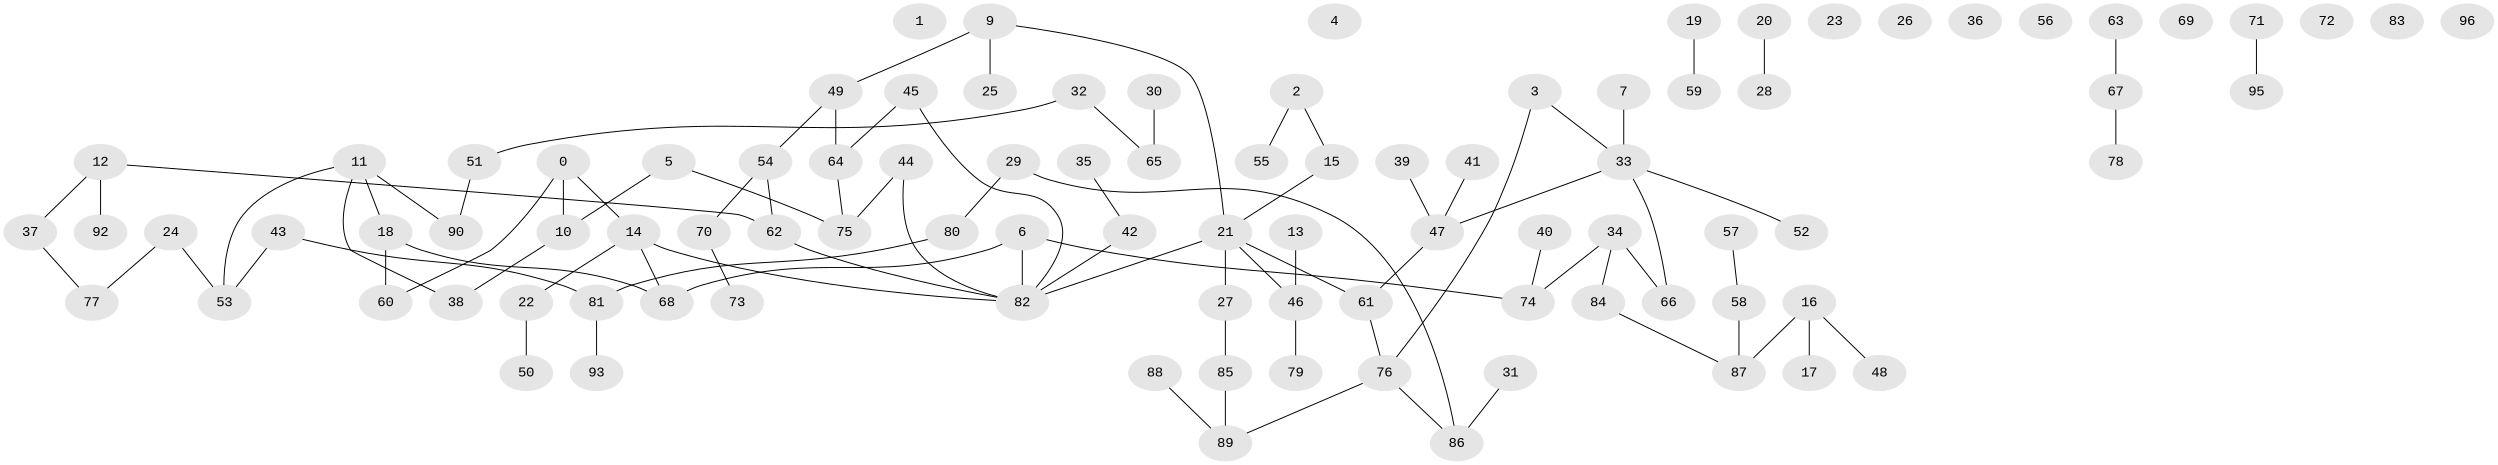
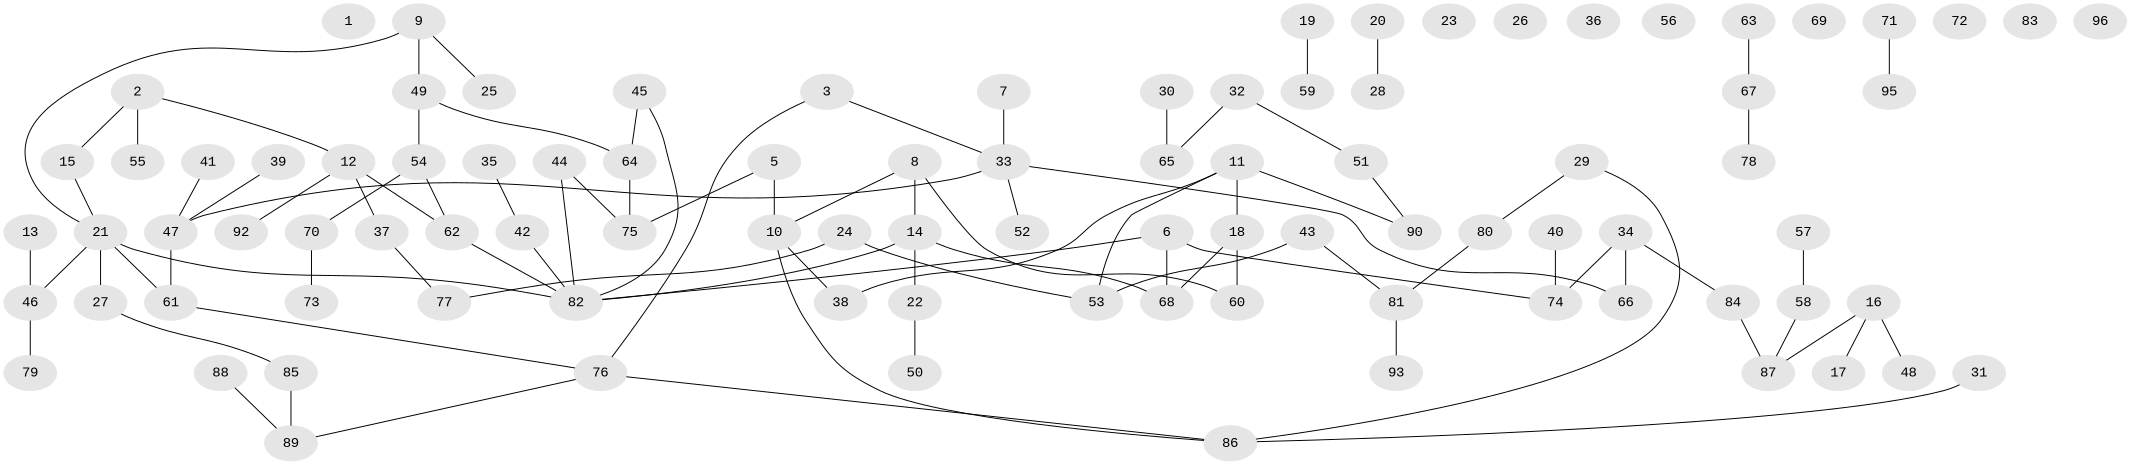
(1335, 21) -> none
none -> (246, 122)
(563, 162) -> (915, 162)
none -> (902, 399)
